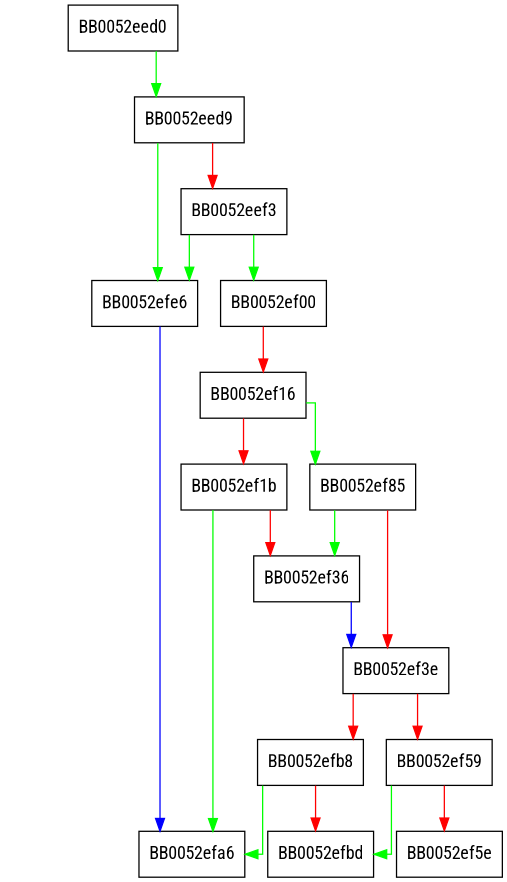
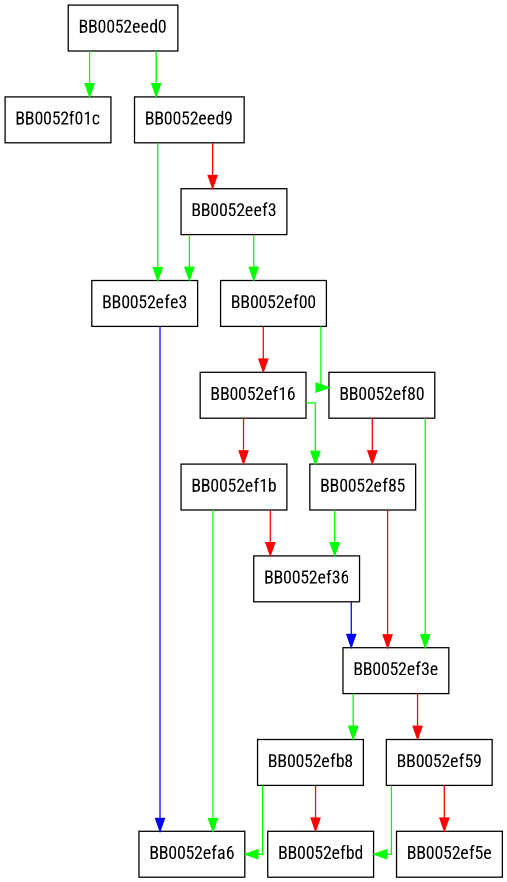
none -> (58, 120)
(145, 303) -> (145, 303)
none -> (382, 395)
(353, 710) -> (353, 710)
